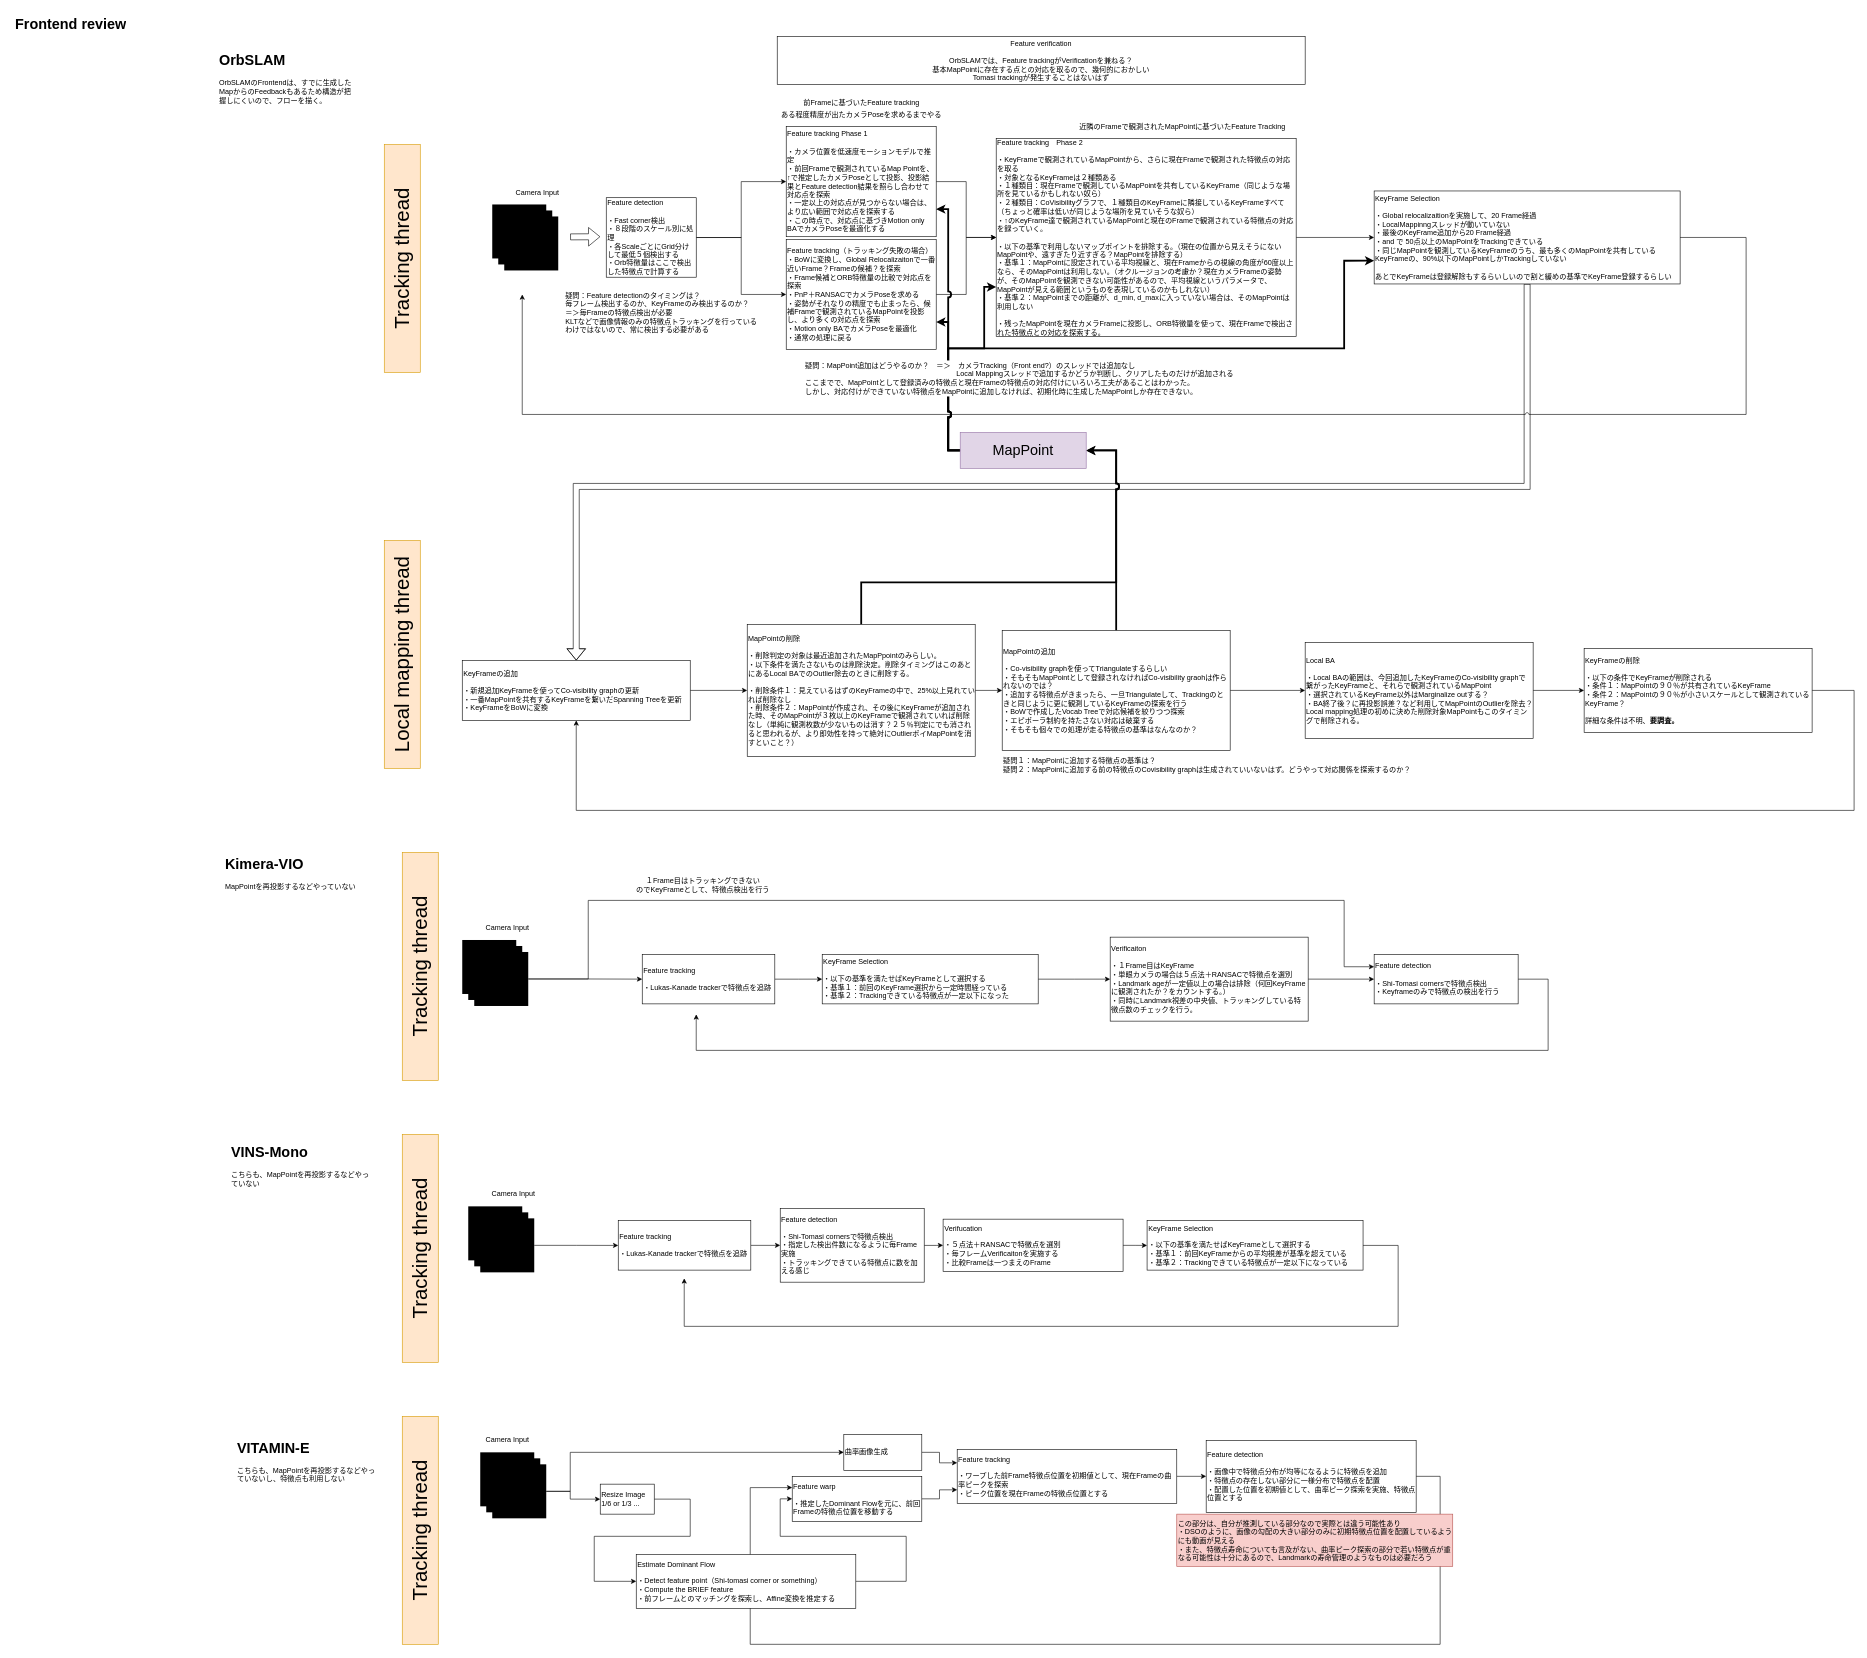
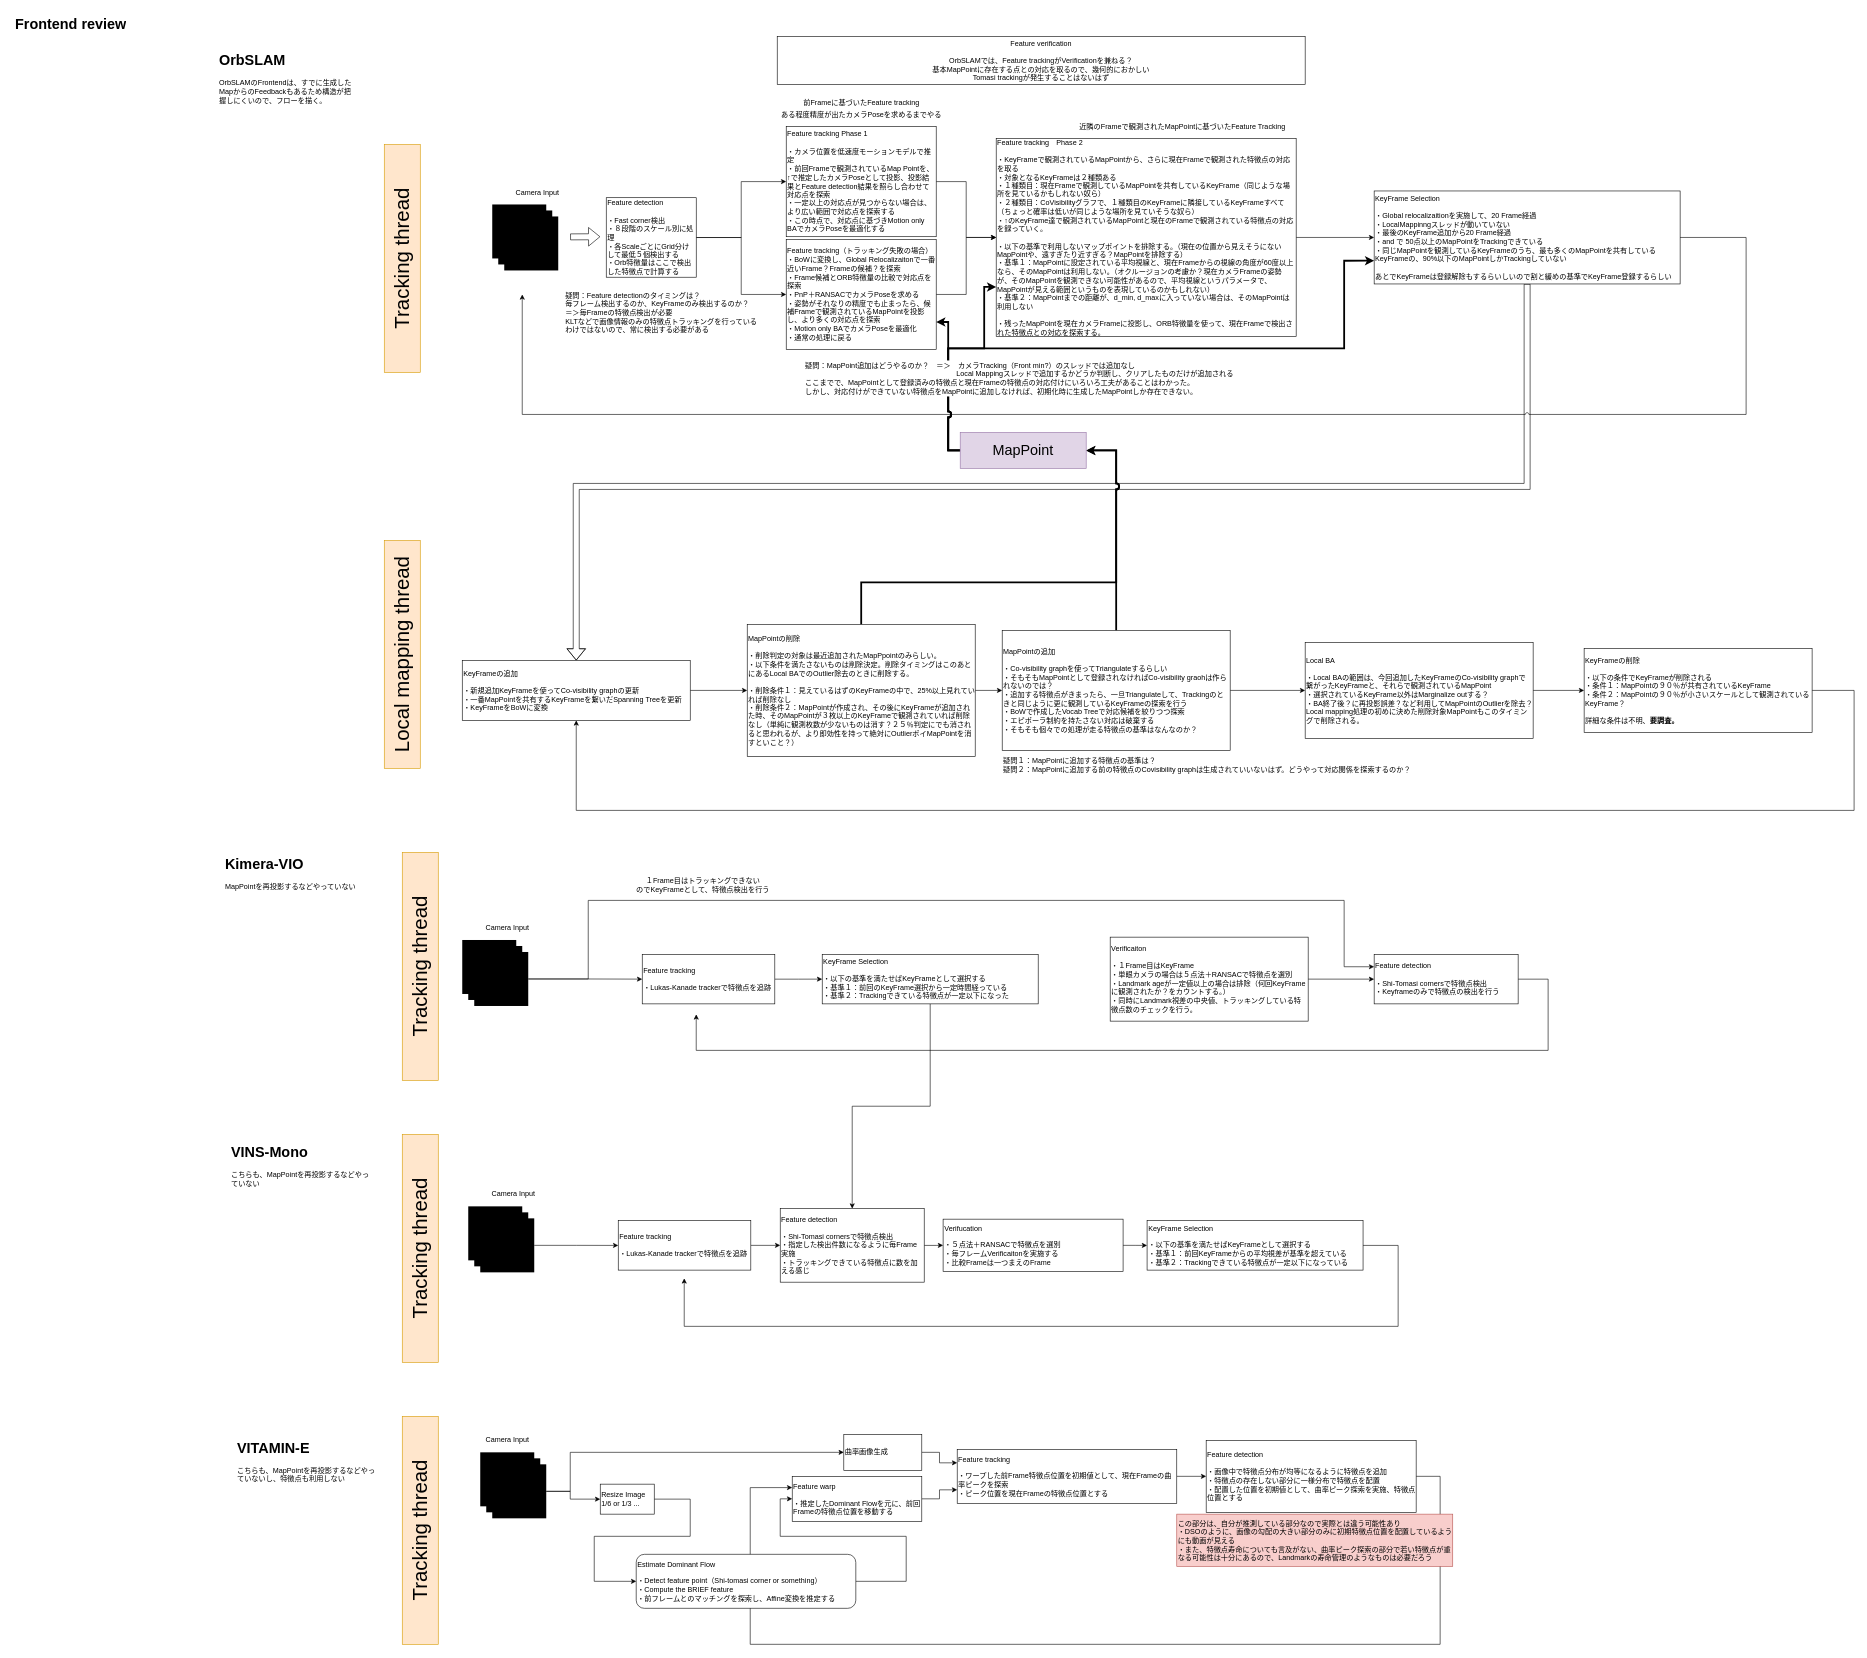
(948, 264) -> none
(1001, 378) -> (1001, 378)
(1104, 979) -> (852, 1106)
(746, 1581) -> (746, 1581)
